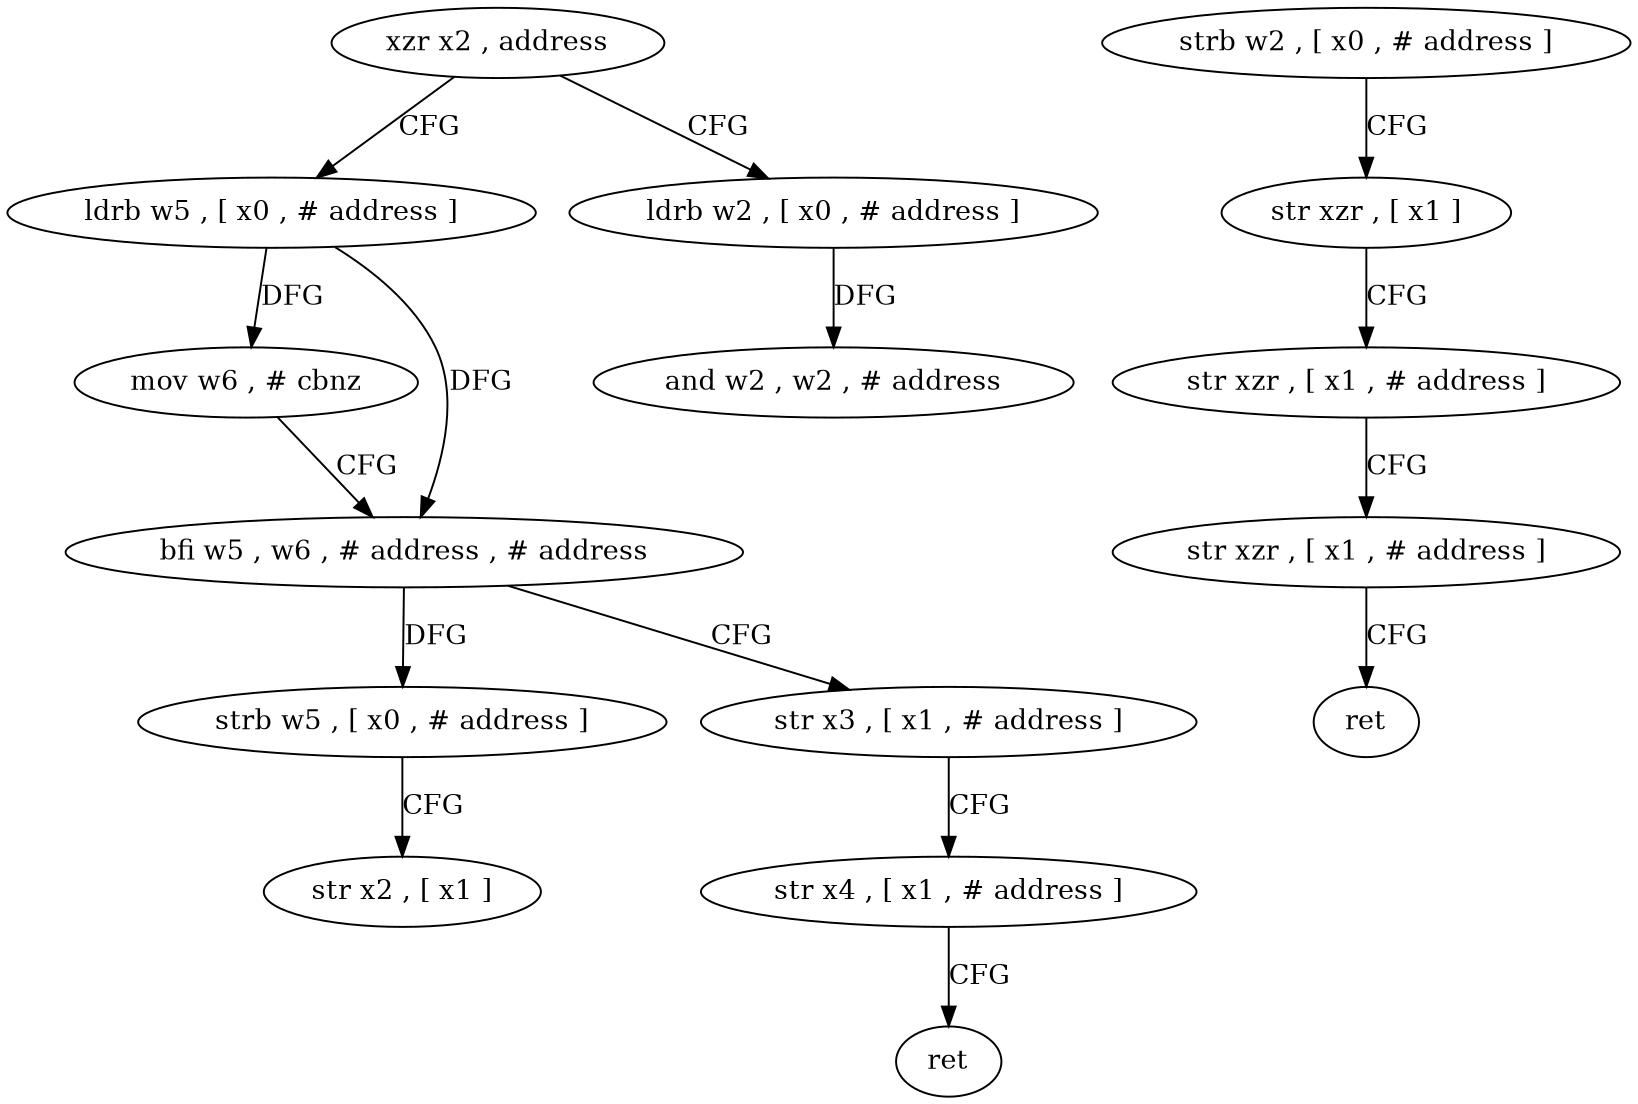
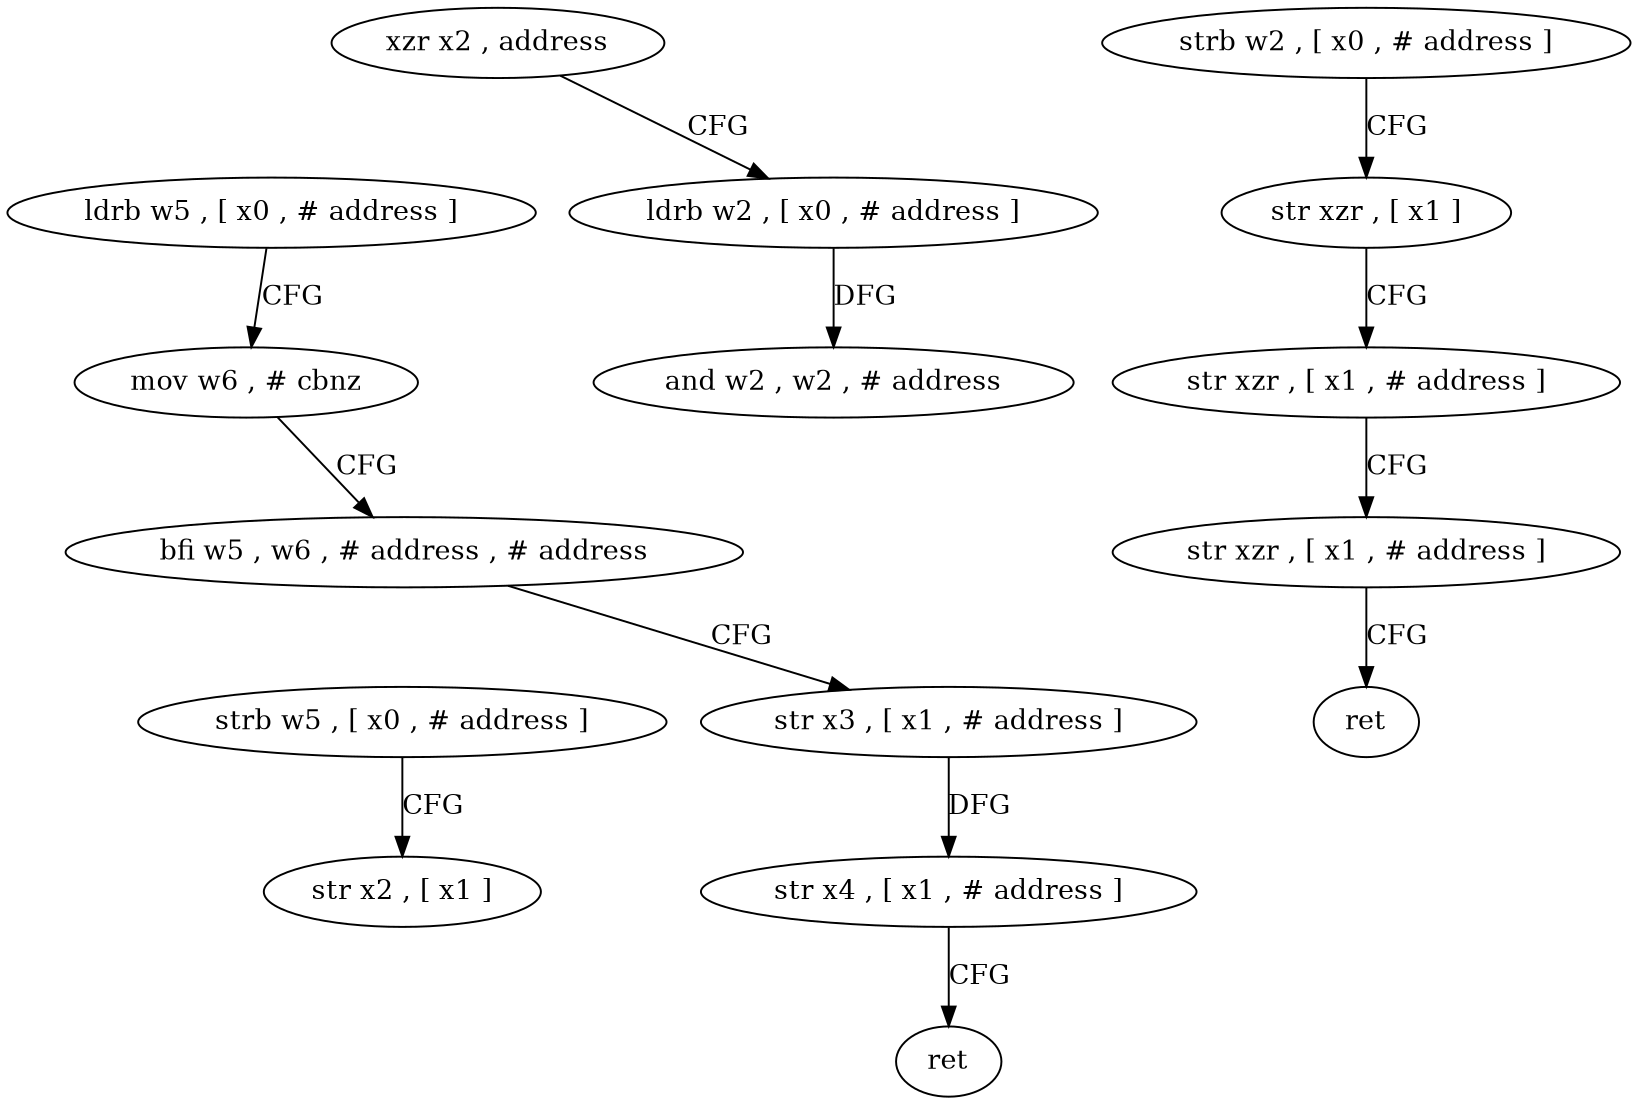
(393, 122) -> none
(293, 298) -> (293, 298)
(438, 353) -> none
(403, 627) -> none
(980, 807) -> (980, 807)
